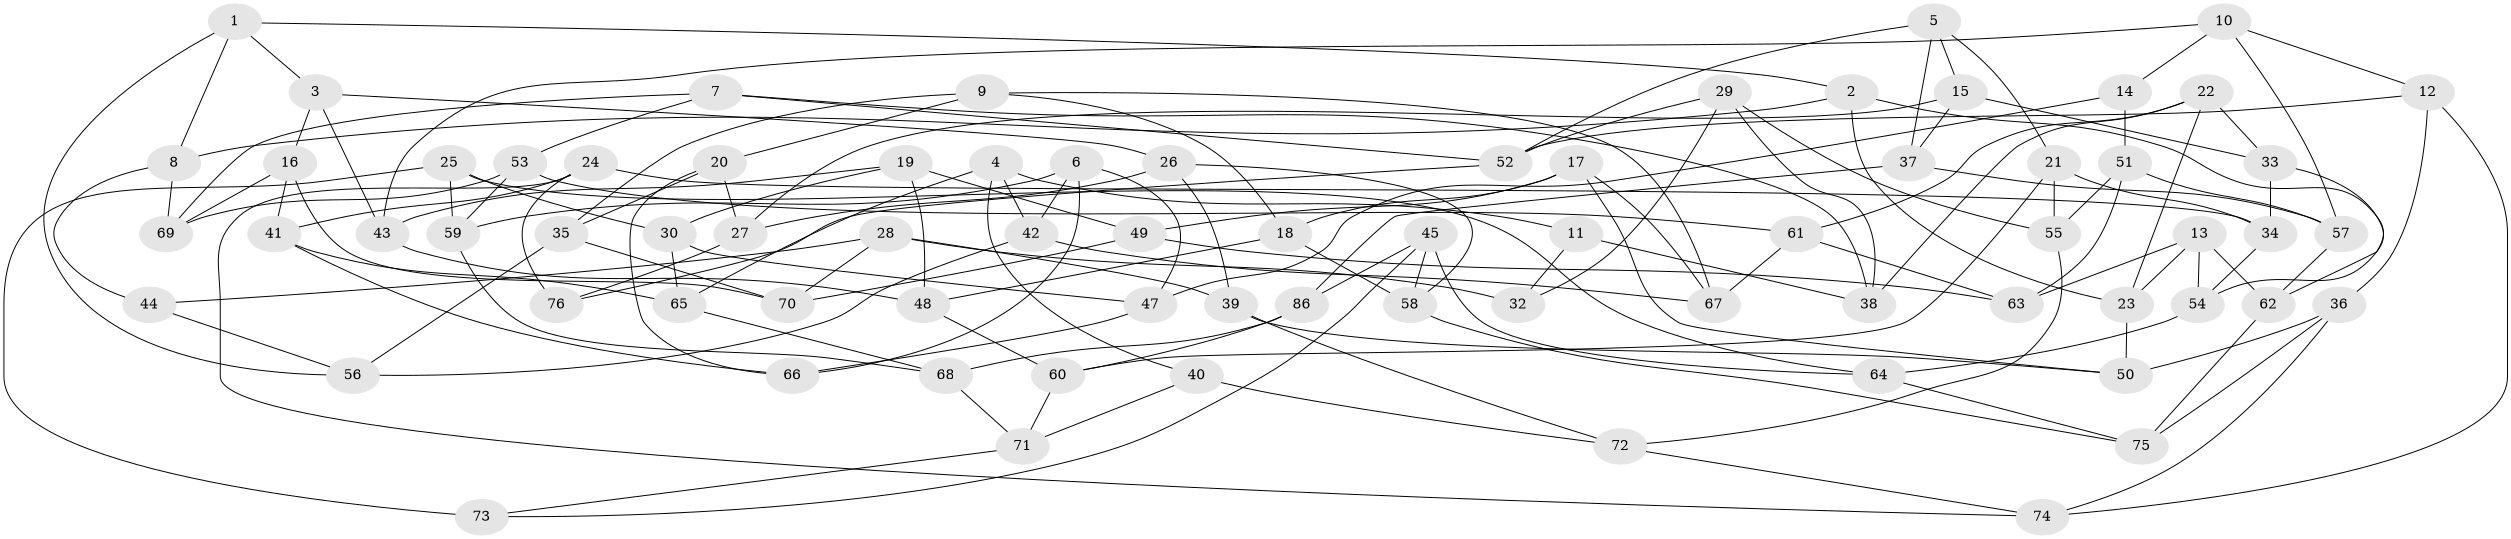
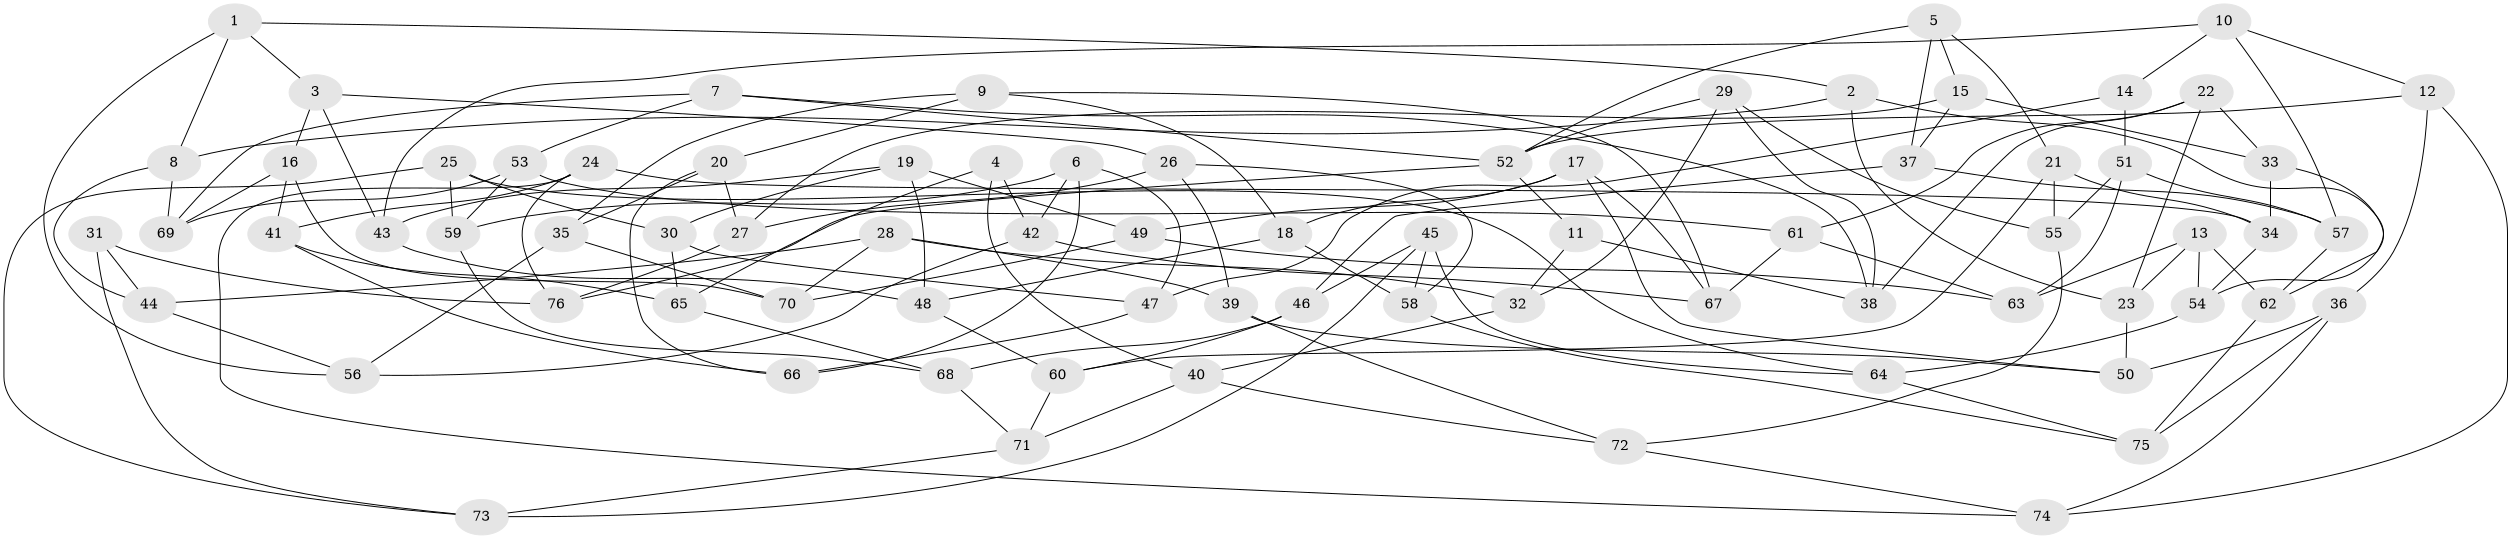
(1284, 204) -> (1548, 206)
none -> (95, 234)
(1302, 305) -> (1302, 305)
none -> (1351, 343)
